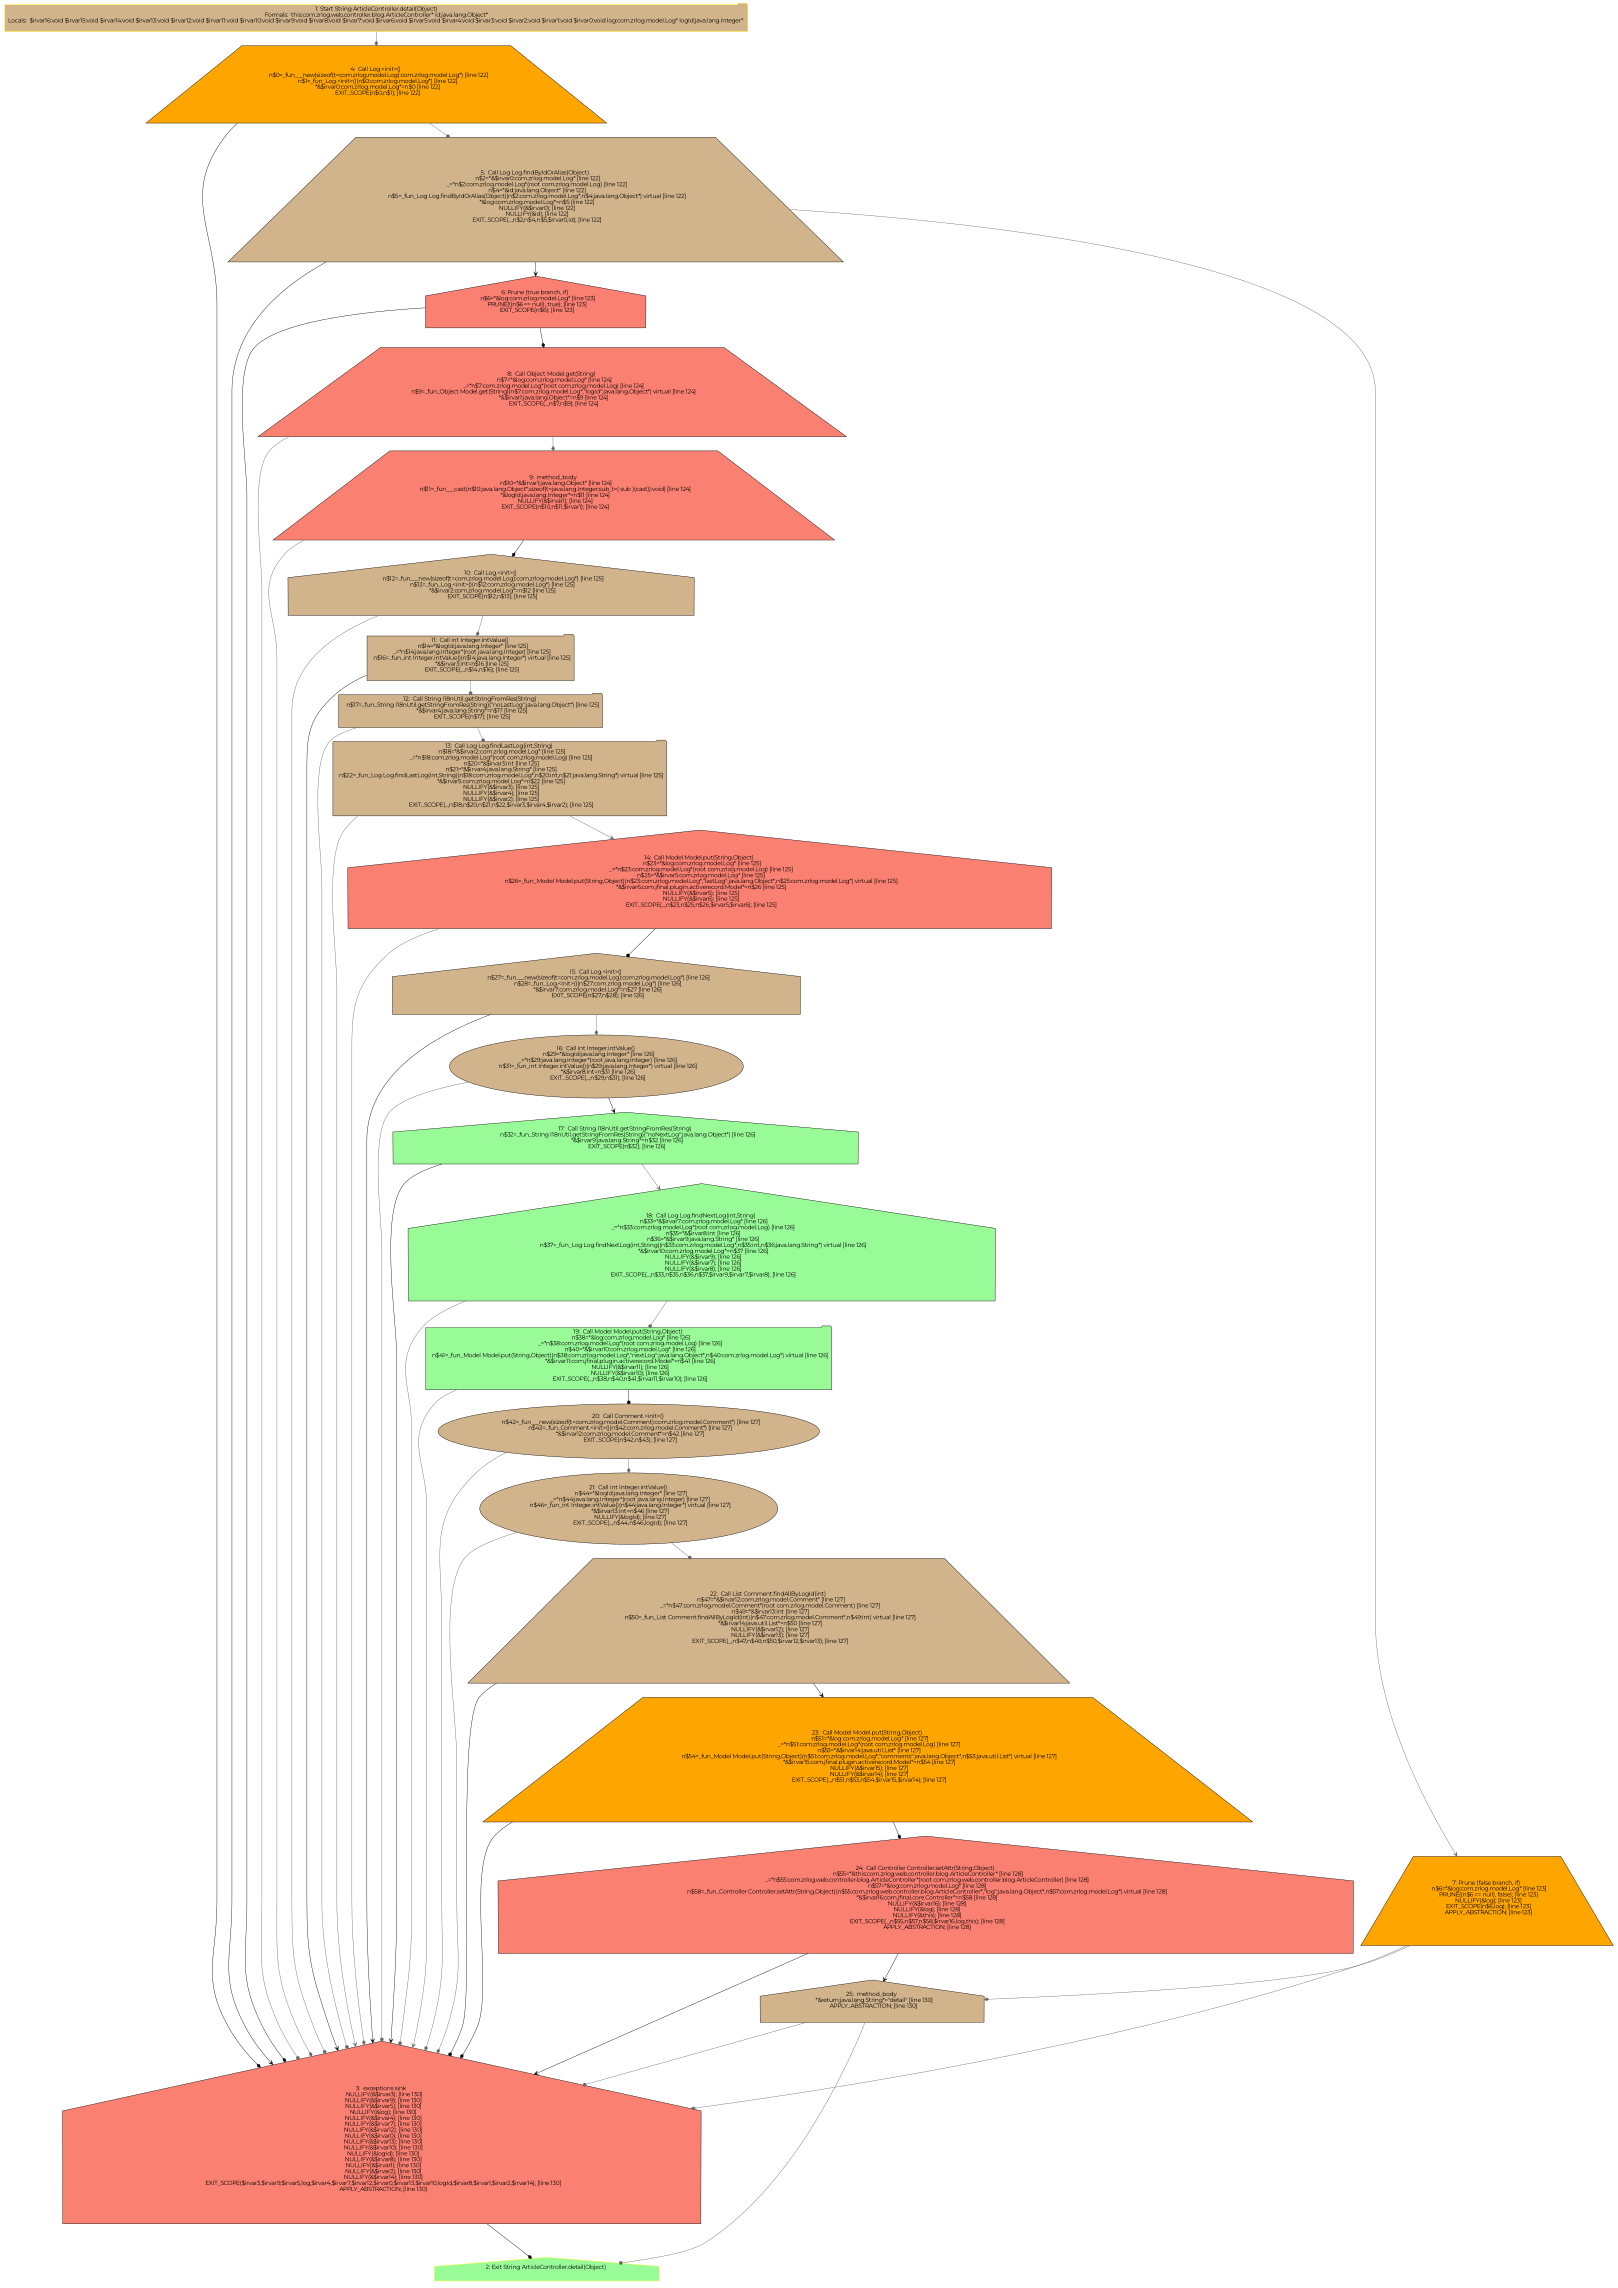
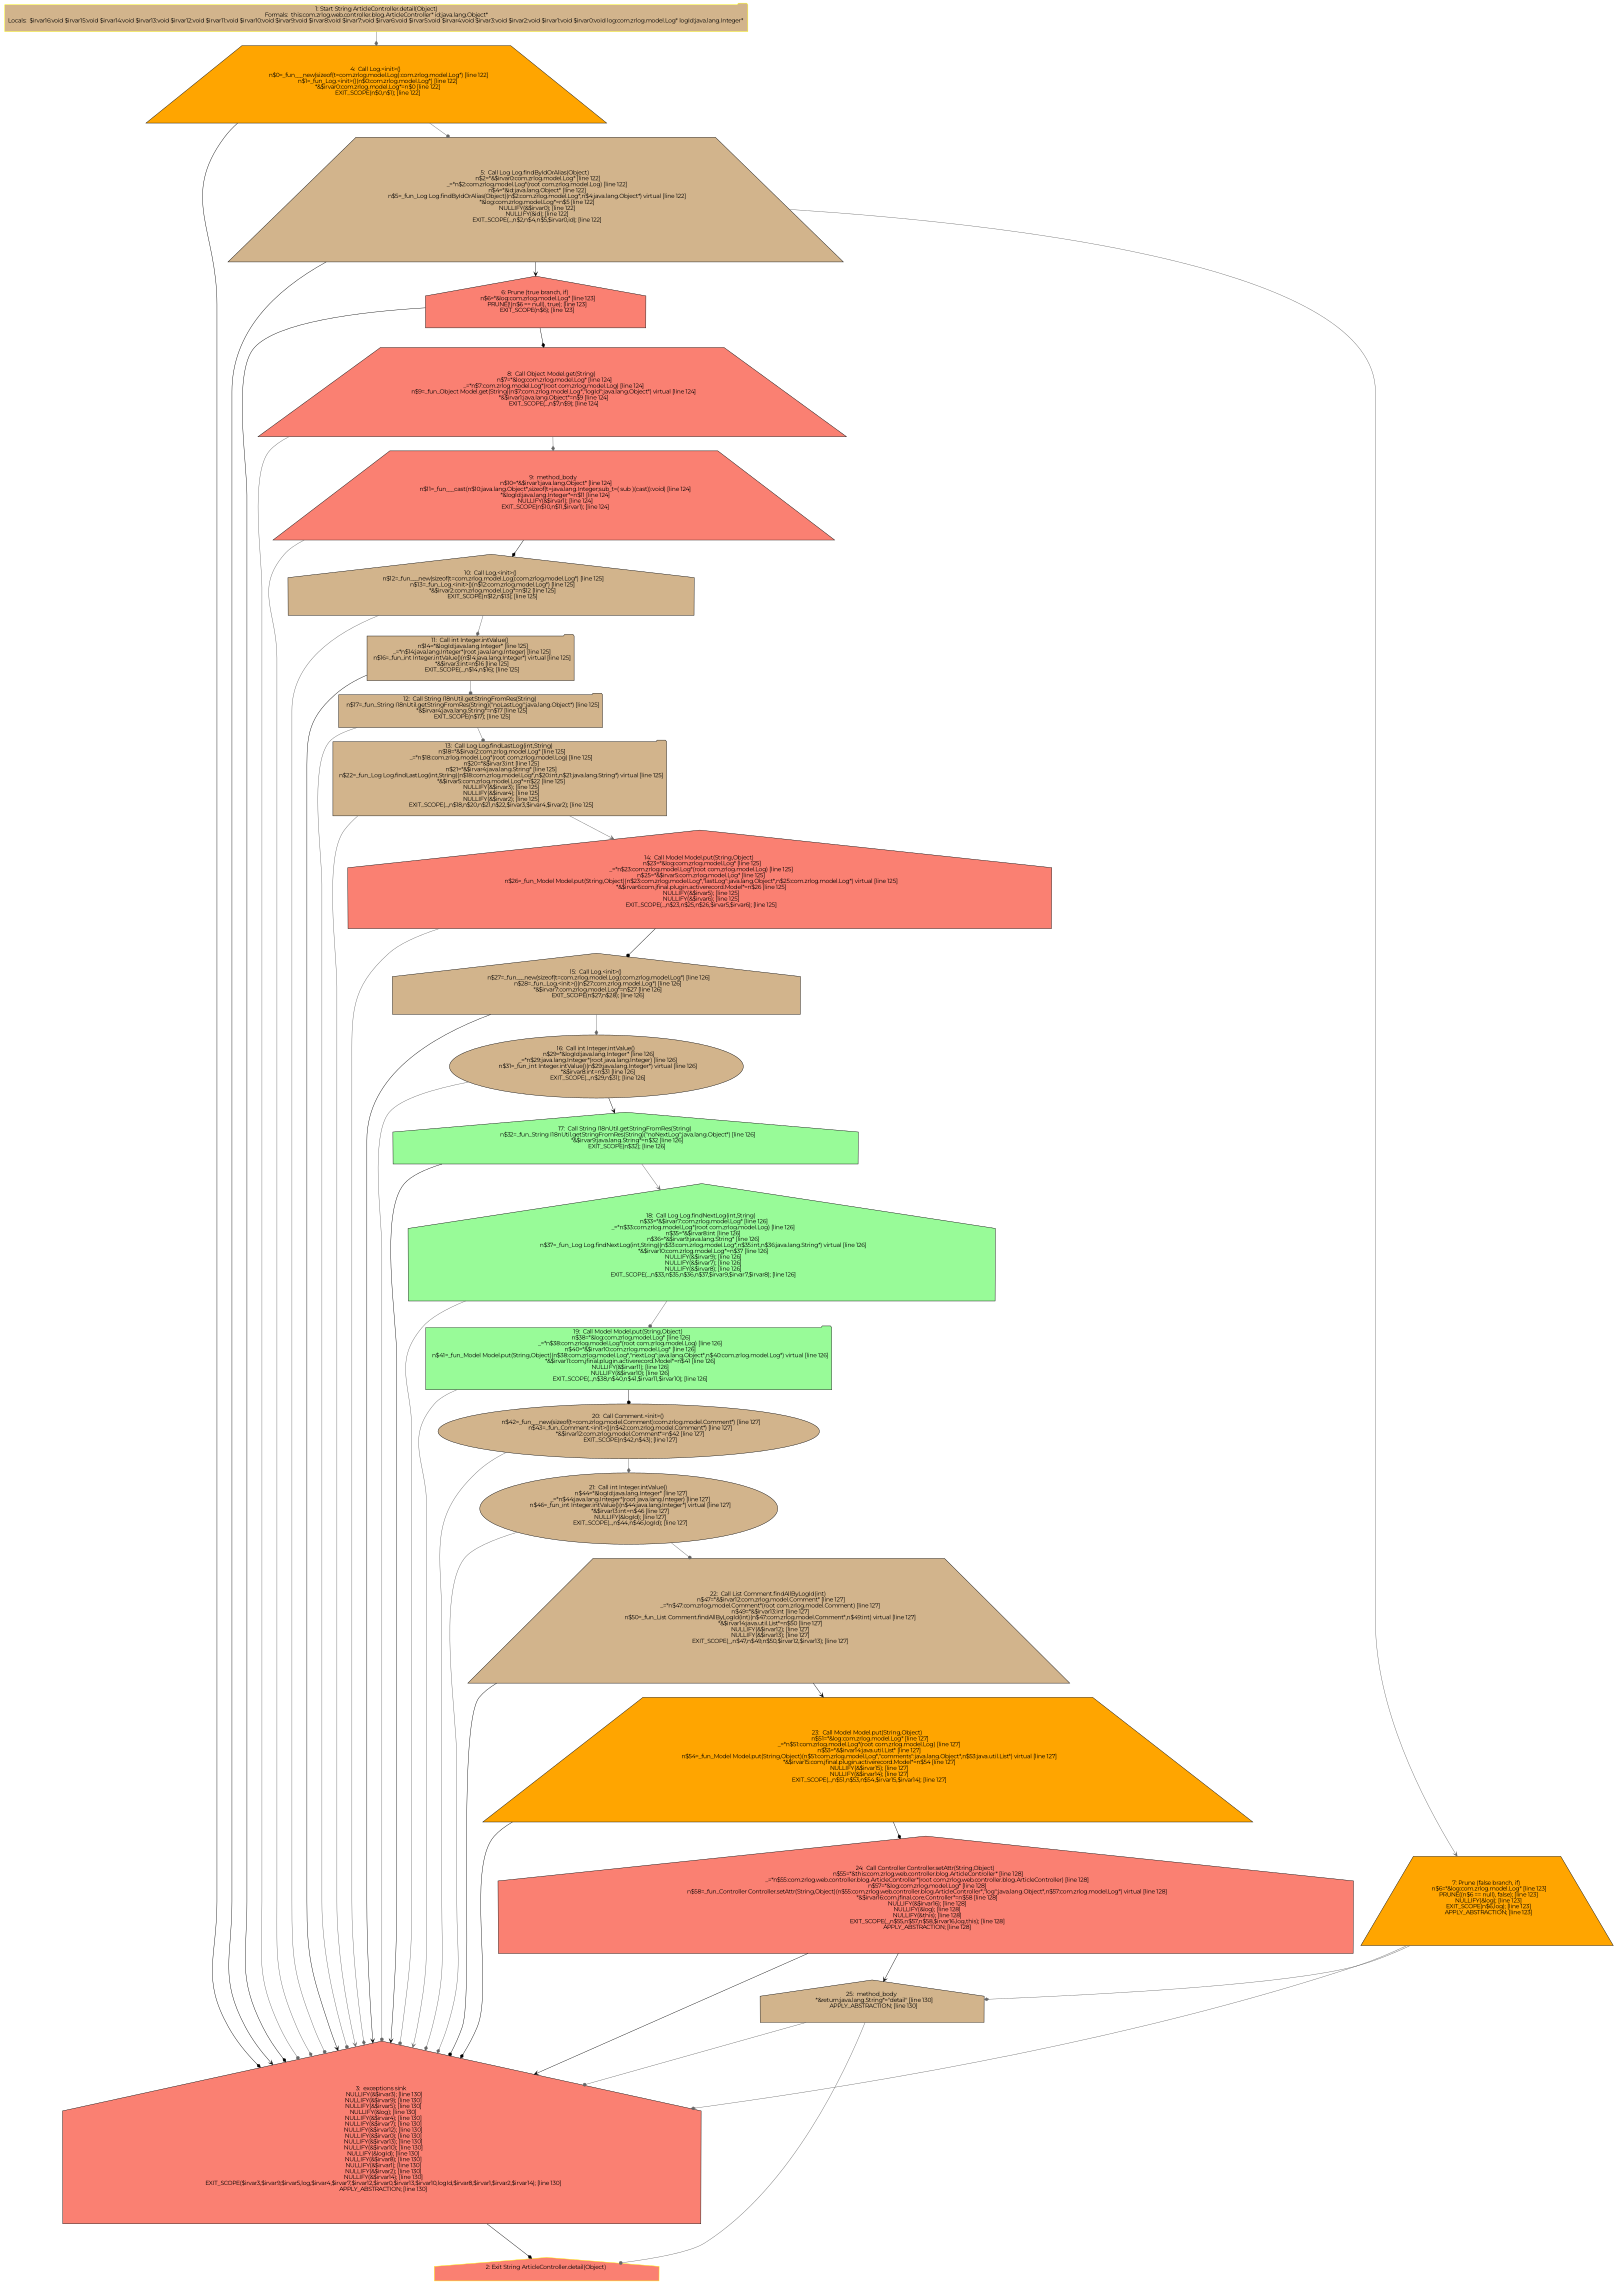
(547, 2270) -> (547, 2270)
